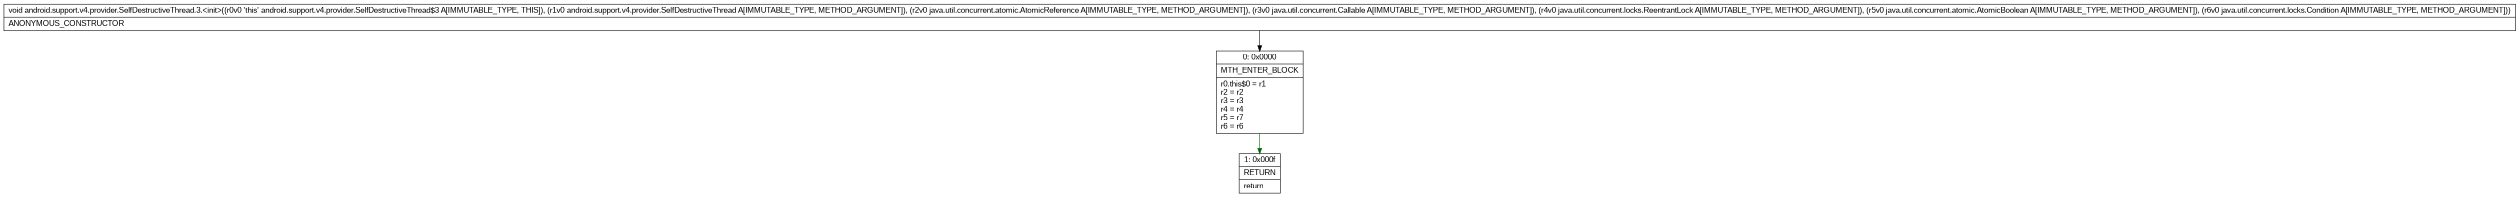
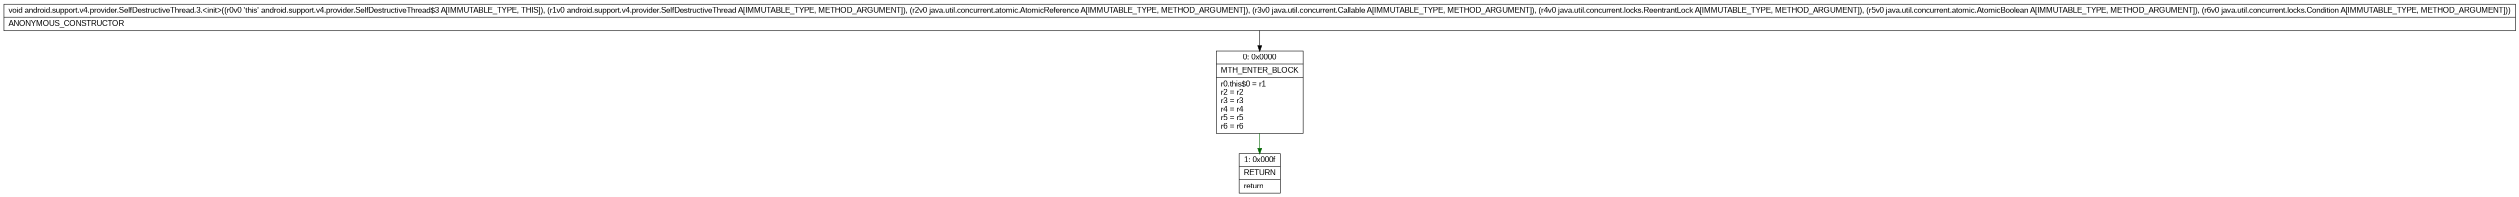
(1232, 118) -> (1232, 118)
